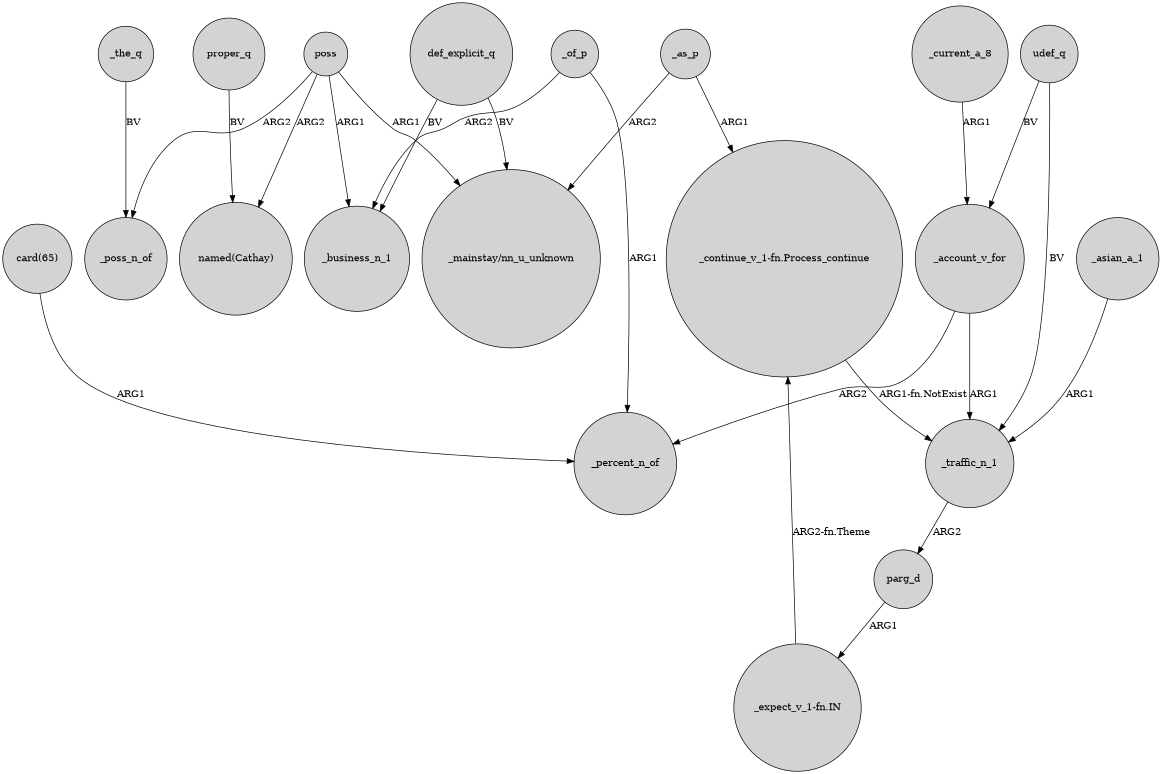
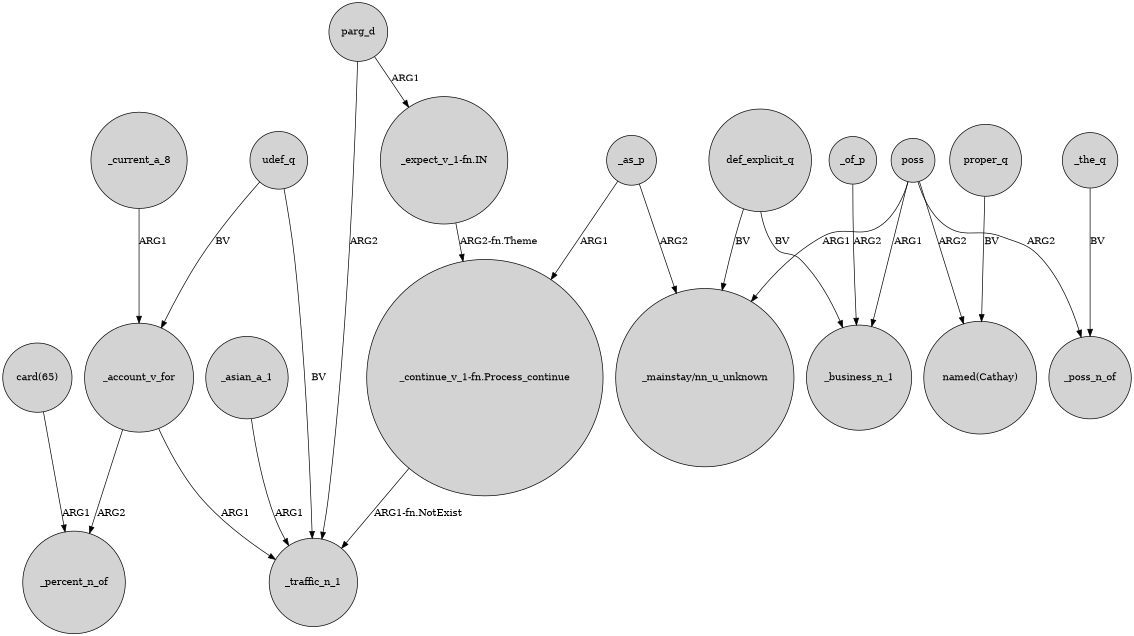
(628, 235) -> none
(935, 525) -> (346, 297)
